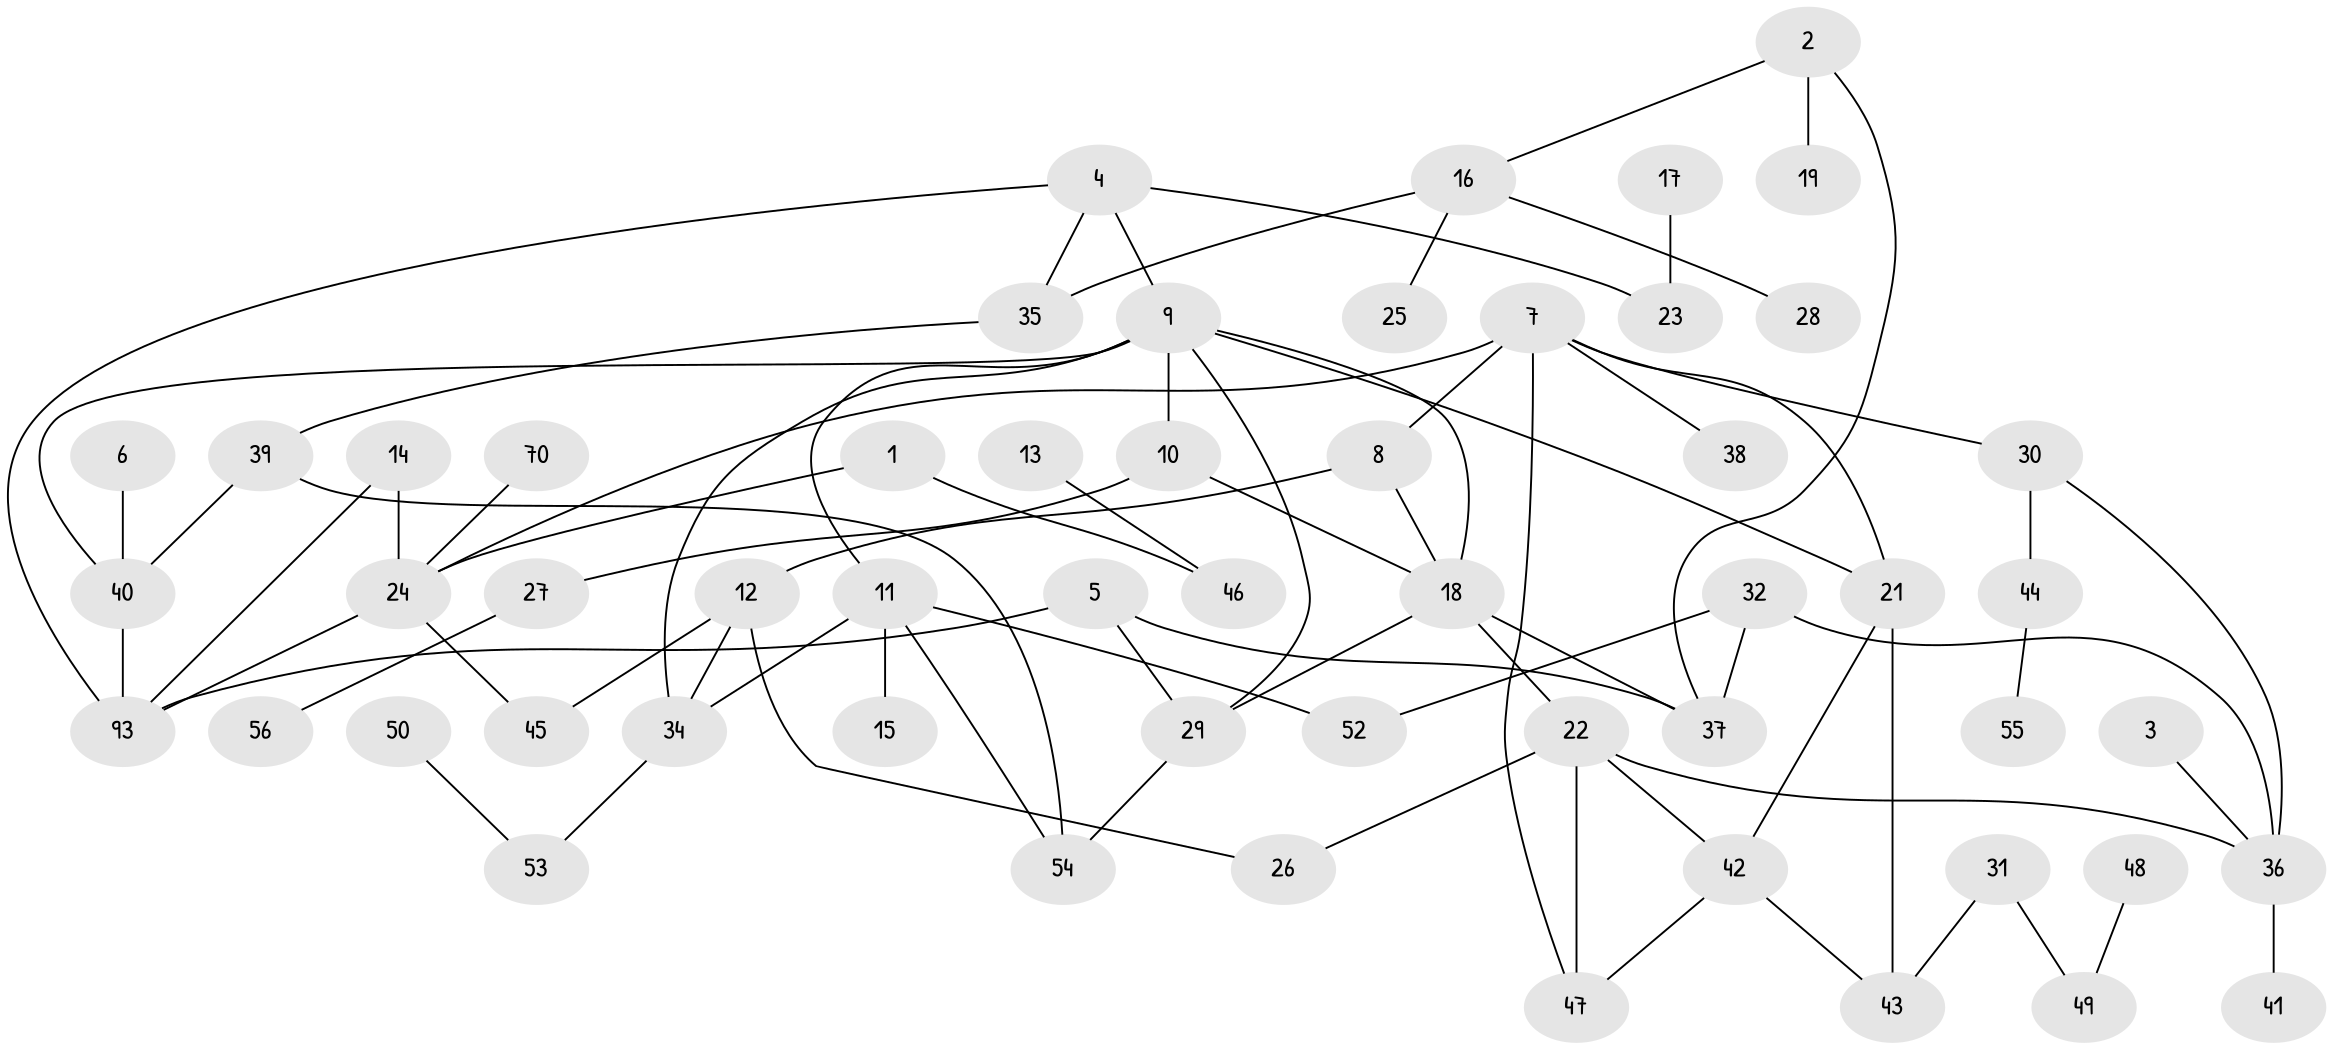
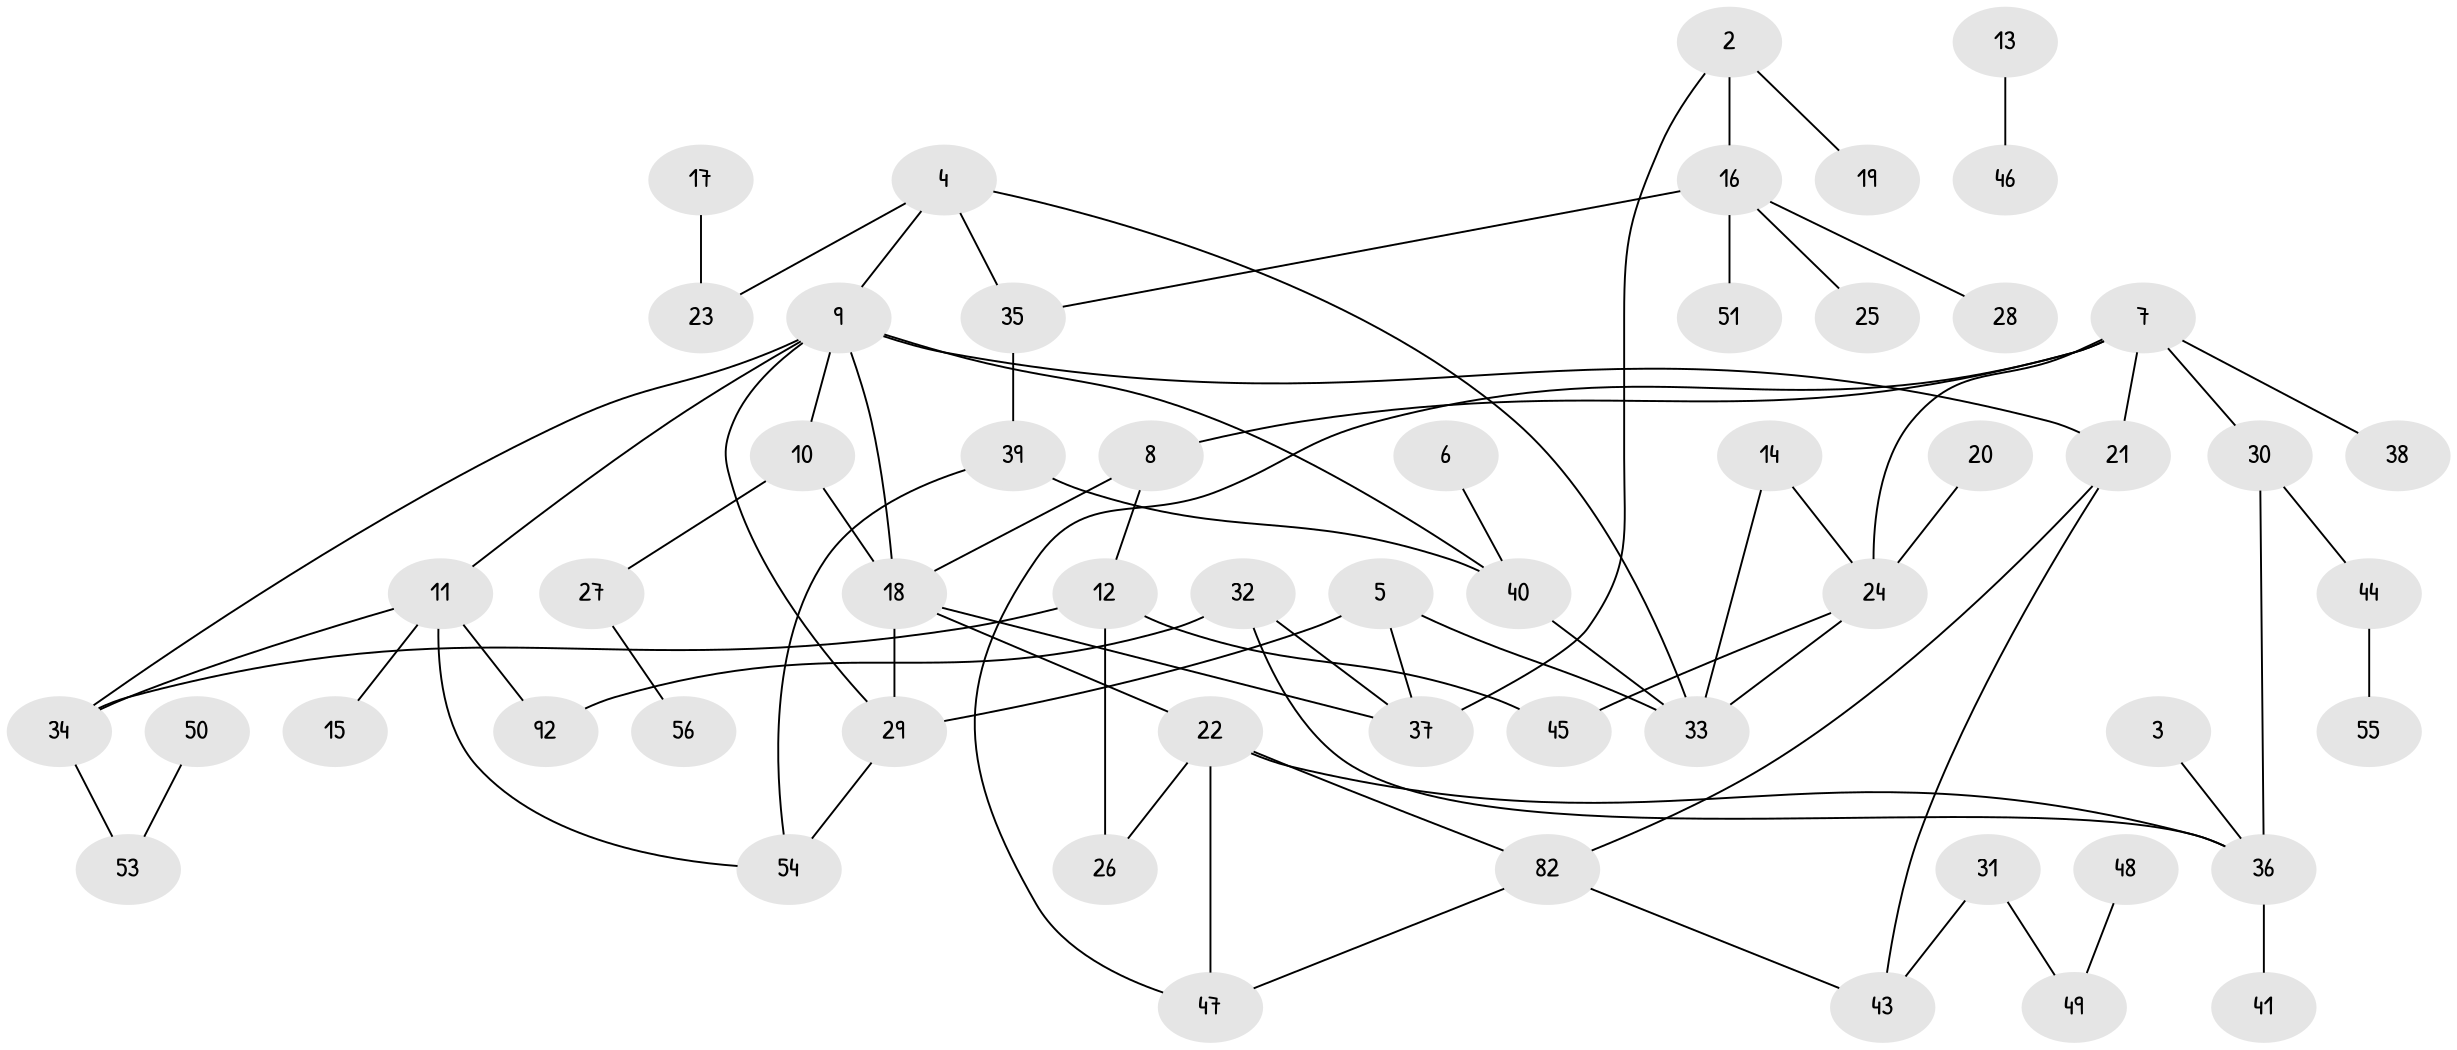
none -> (1729, 318)
(537, 456) -> (1980, 456)
(893, 456) -> none
(123, 732) -> (1697, 732)
(1354, 732) -> (546, 732)
(1735, 870) -> (1548, 870)
